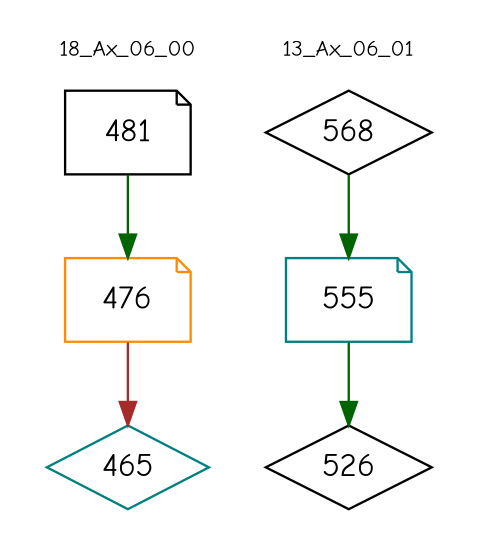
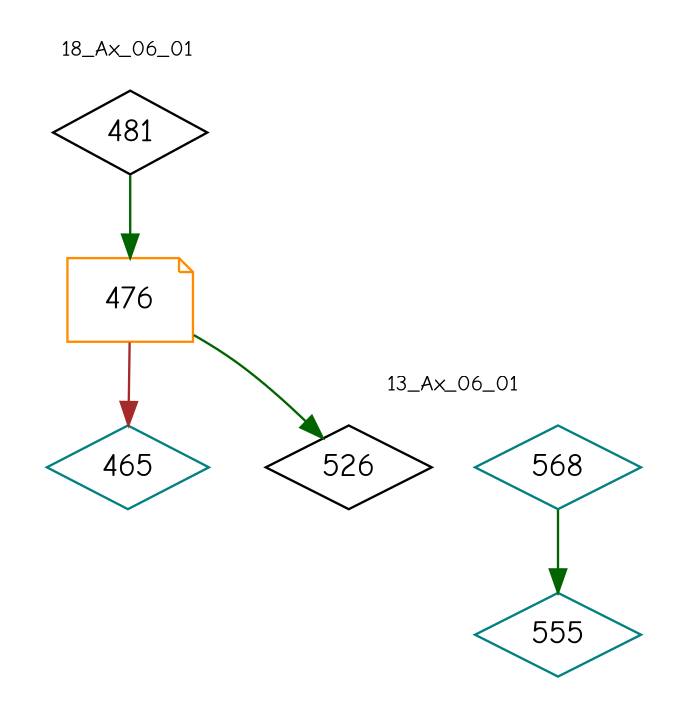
(128, 50) -> (128, 50)
(128, 133) -> (130, 133)
(349, 133) -> (558, 467)
(349, 300) -> (558, 635)
(349, 372) -> (261, 381)
